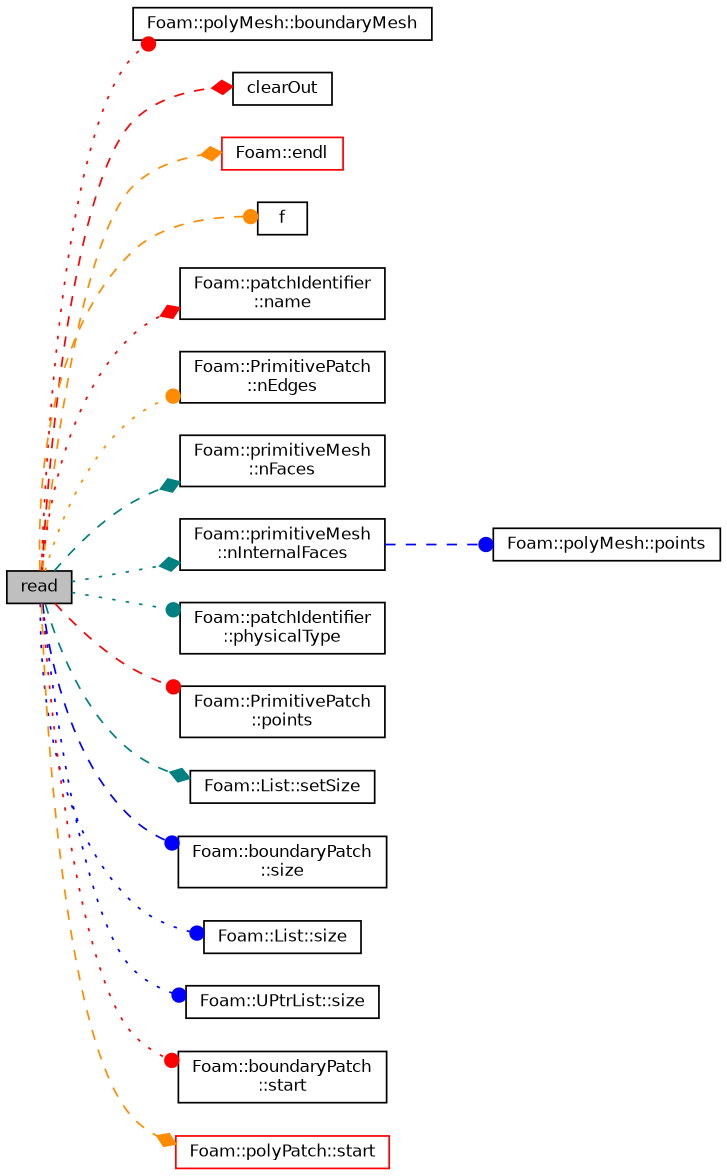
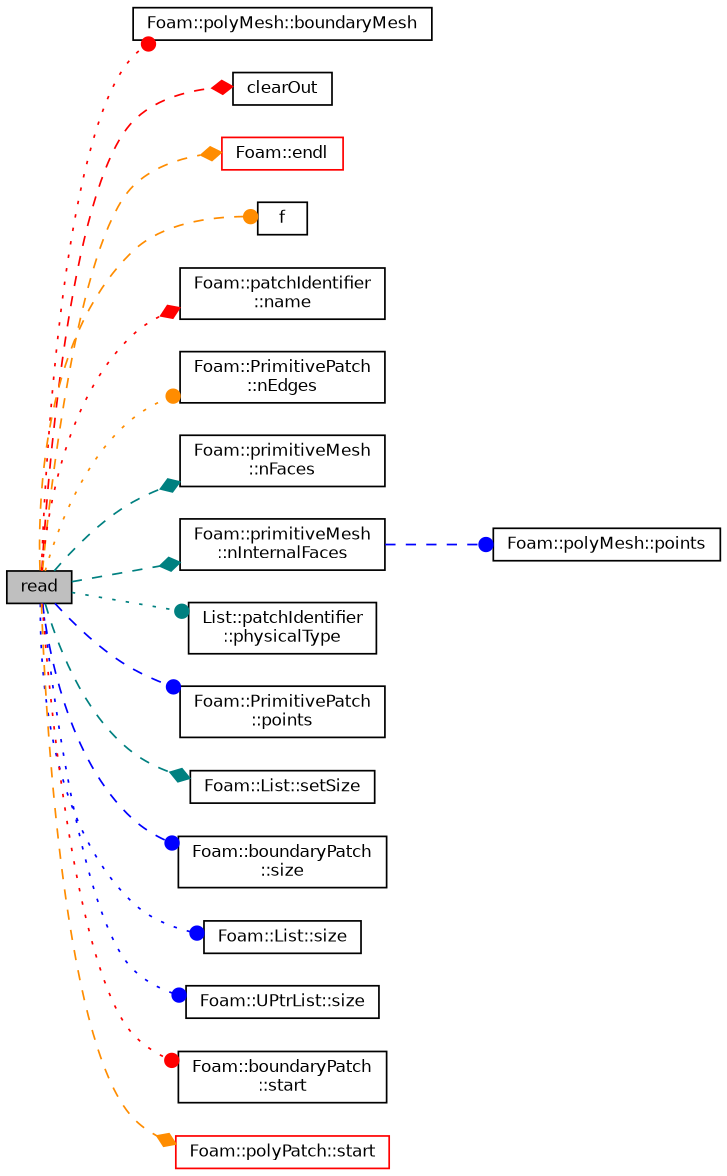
(116, 574) -> (116, 574)
(282, 628) -> (282, 628)
(106, 651) -> (106, 651)
